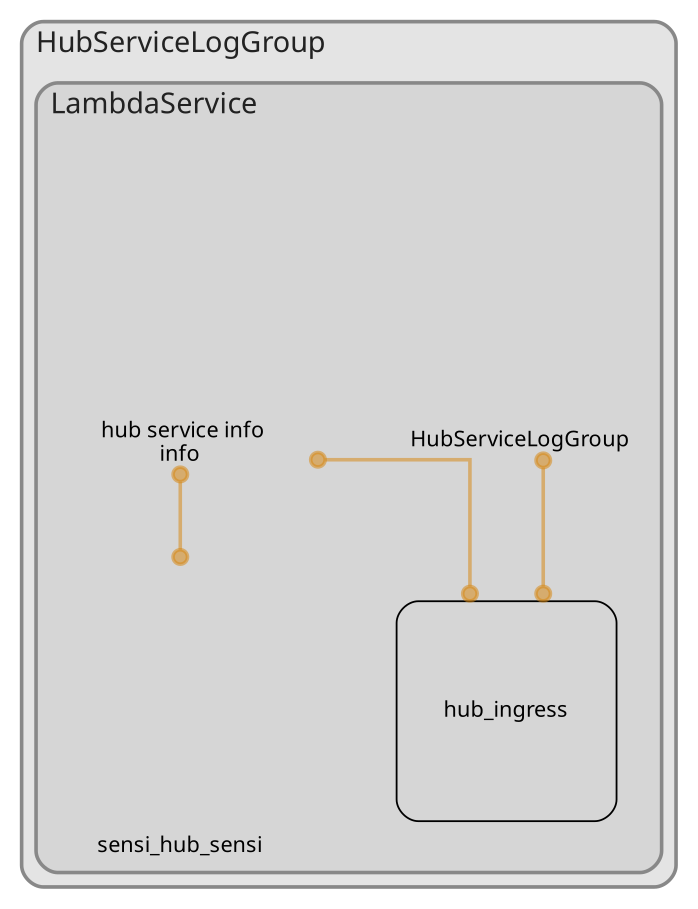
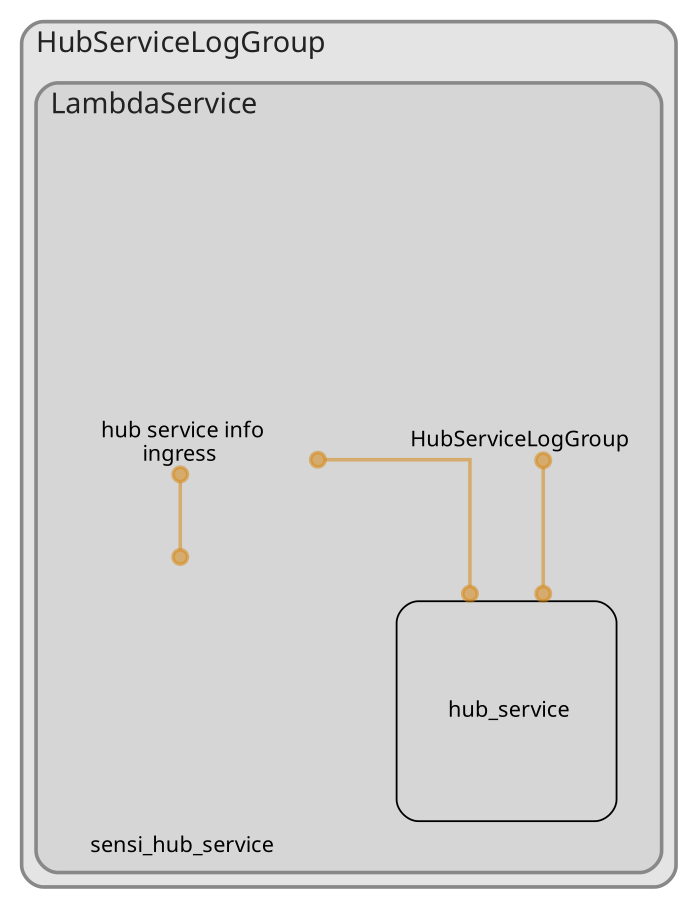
(180, 306) -> (180, 306)
(180, 711) -> (180, 711)
(507, 711) -> (507, 711)
